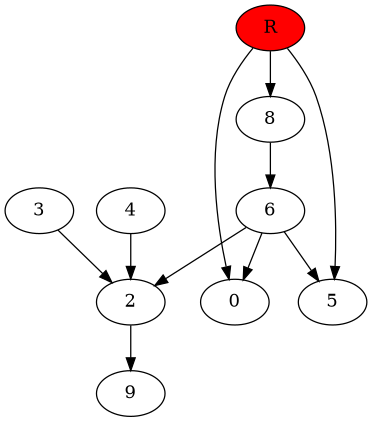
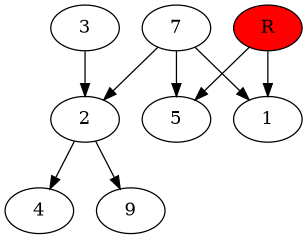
(270, 119) -> none
(270, 211) -> (176, 28)
(131, 250) -> (65, 159)
(235, 302) -> (268, 119)
